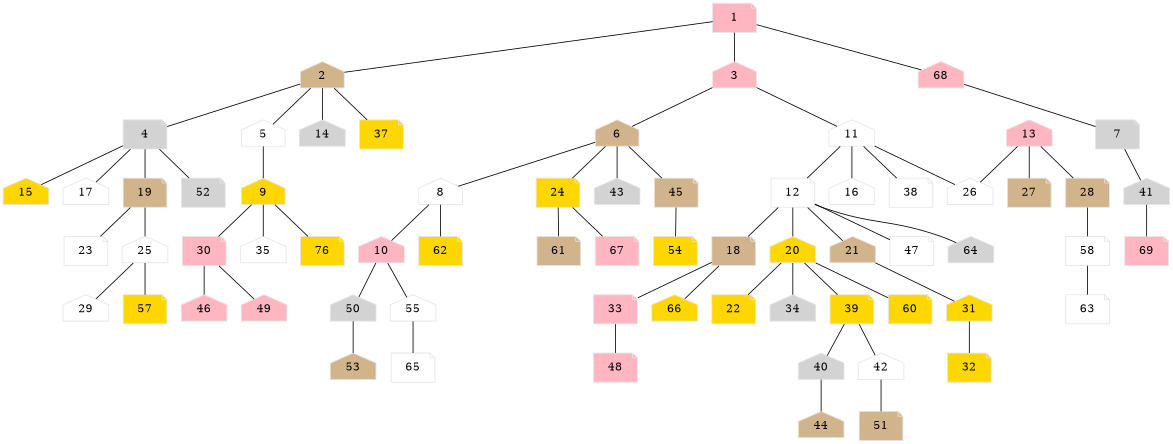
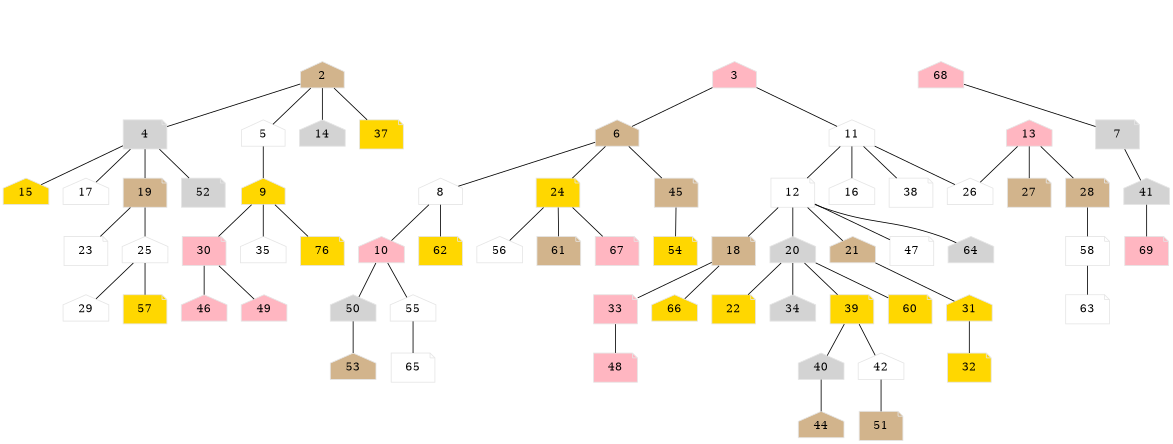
(735, 18) -> none
(617, 193) -> none
none -> (500, 251)
(793, 251) -> (793, 251)
